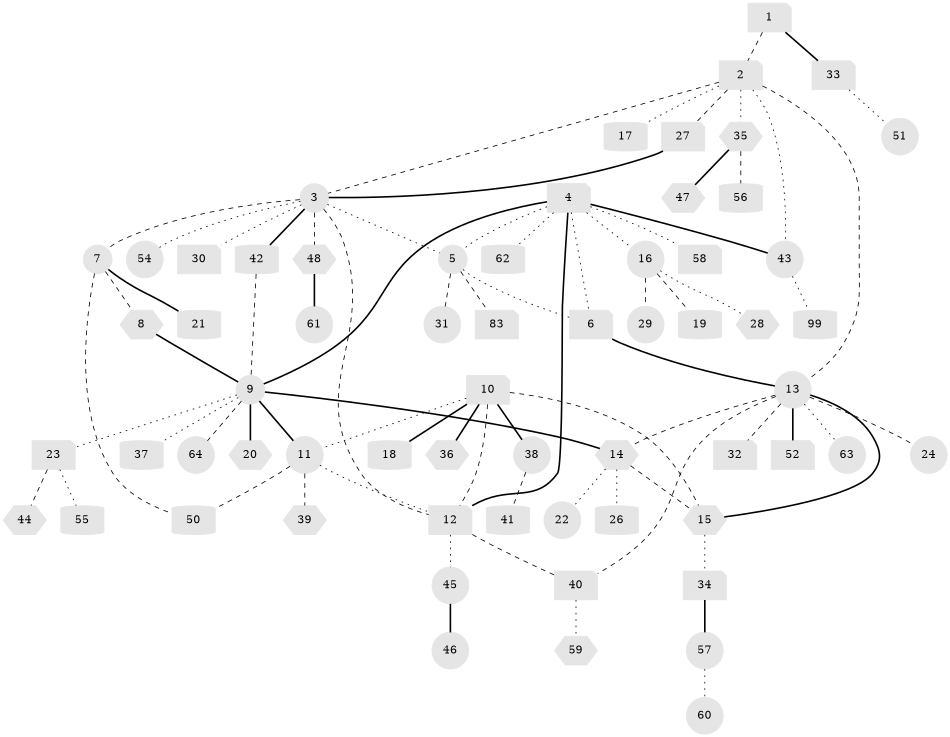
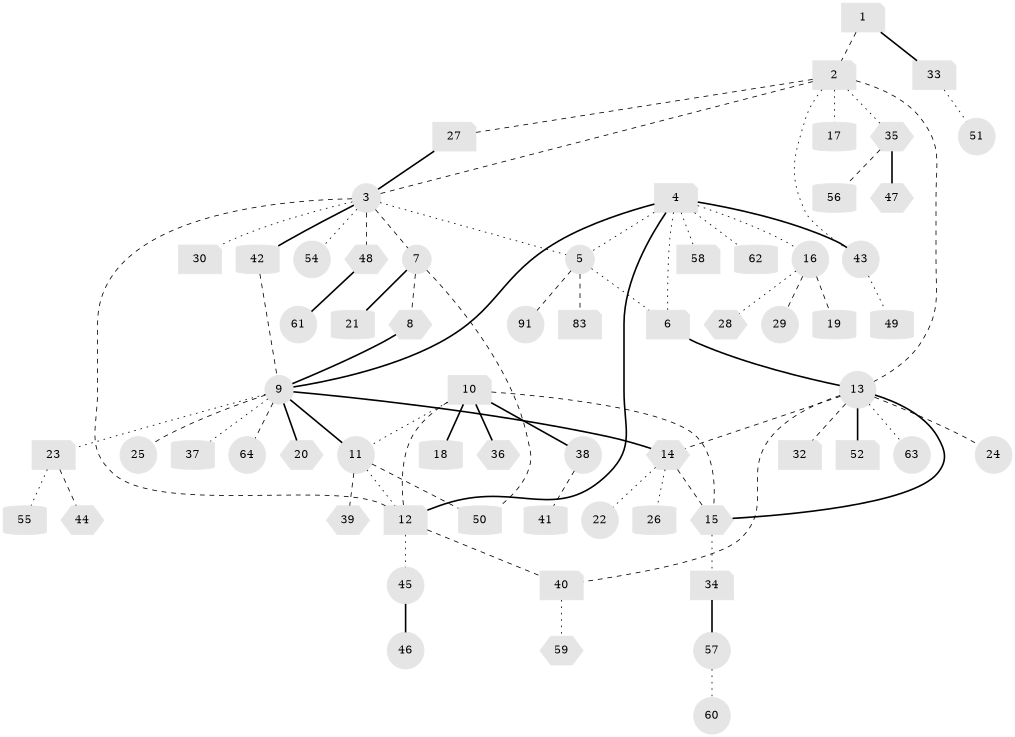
(442, 325) -> (526, 325)
(815, 325) -> (892, 325)
none -> (138, 455)
